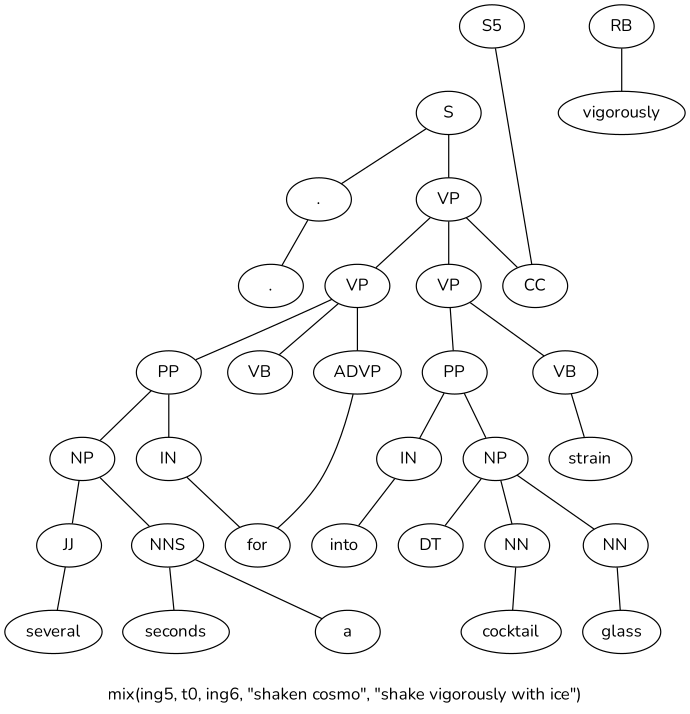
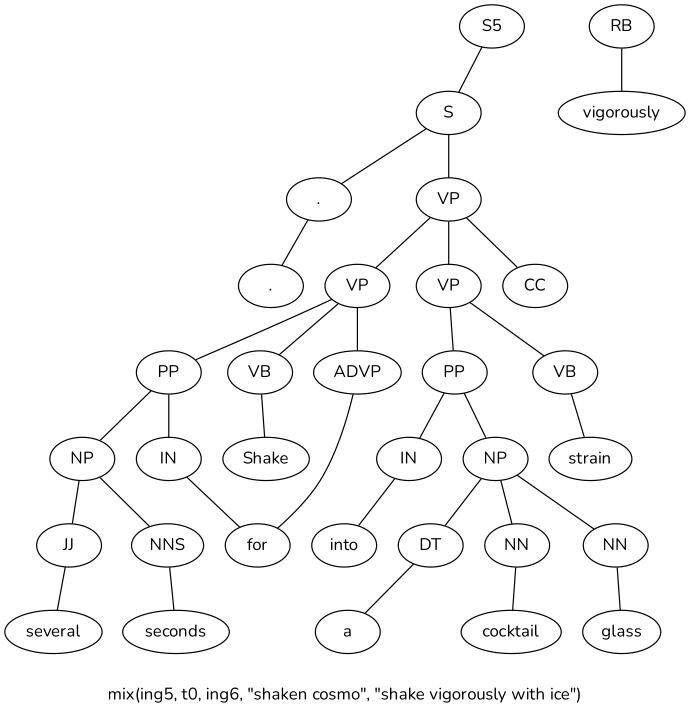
(514, 156) -> (470, 70)
none -> (266, 459)
(259, 589) -> (389, 589)
